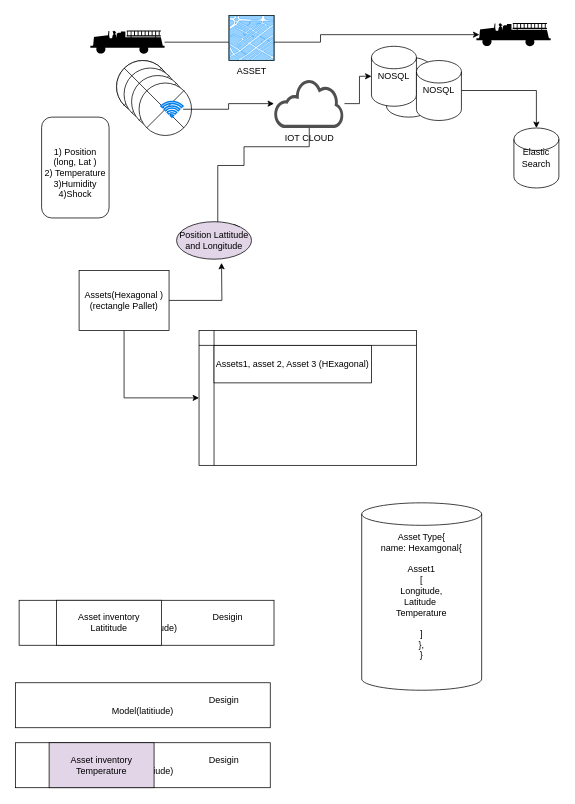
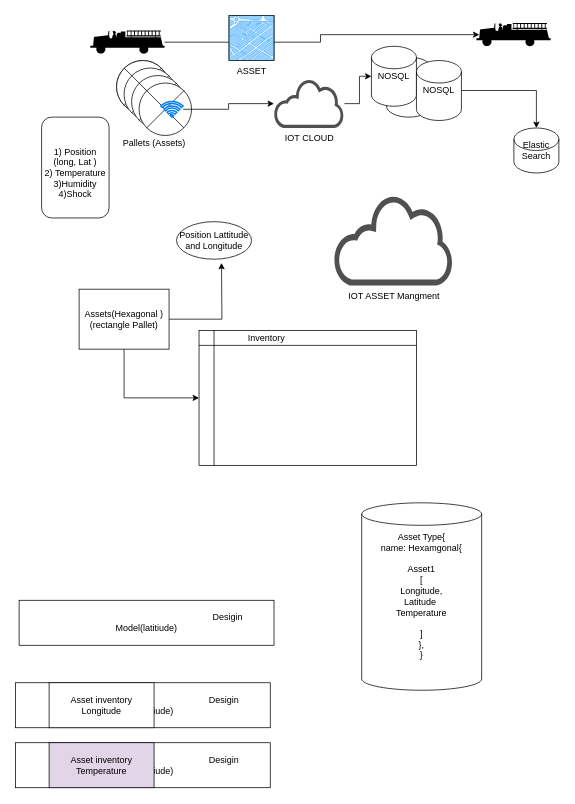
none -> (154, 143)
(285, 147) -> none
(537, 158) -> (537, 150)
(214, 240) -> (214, 240)
none -> (394, 240)
(124, 300) -> (124, 319)
none -> (267, 338)
(293, 364) -> none
(109, 623) -> none
none -> (102, 705)
